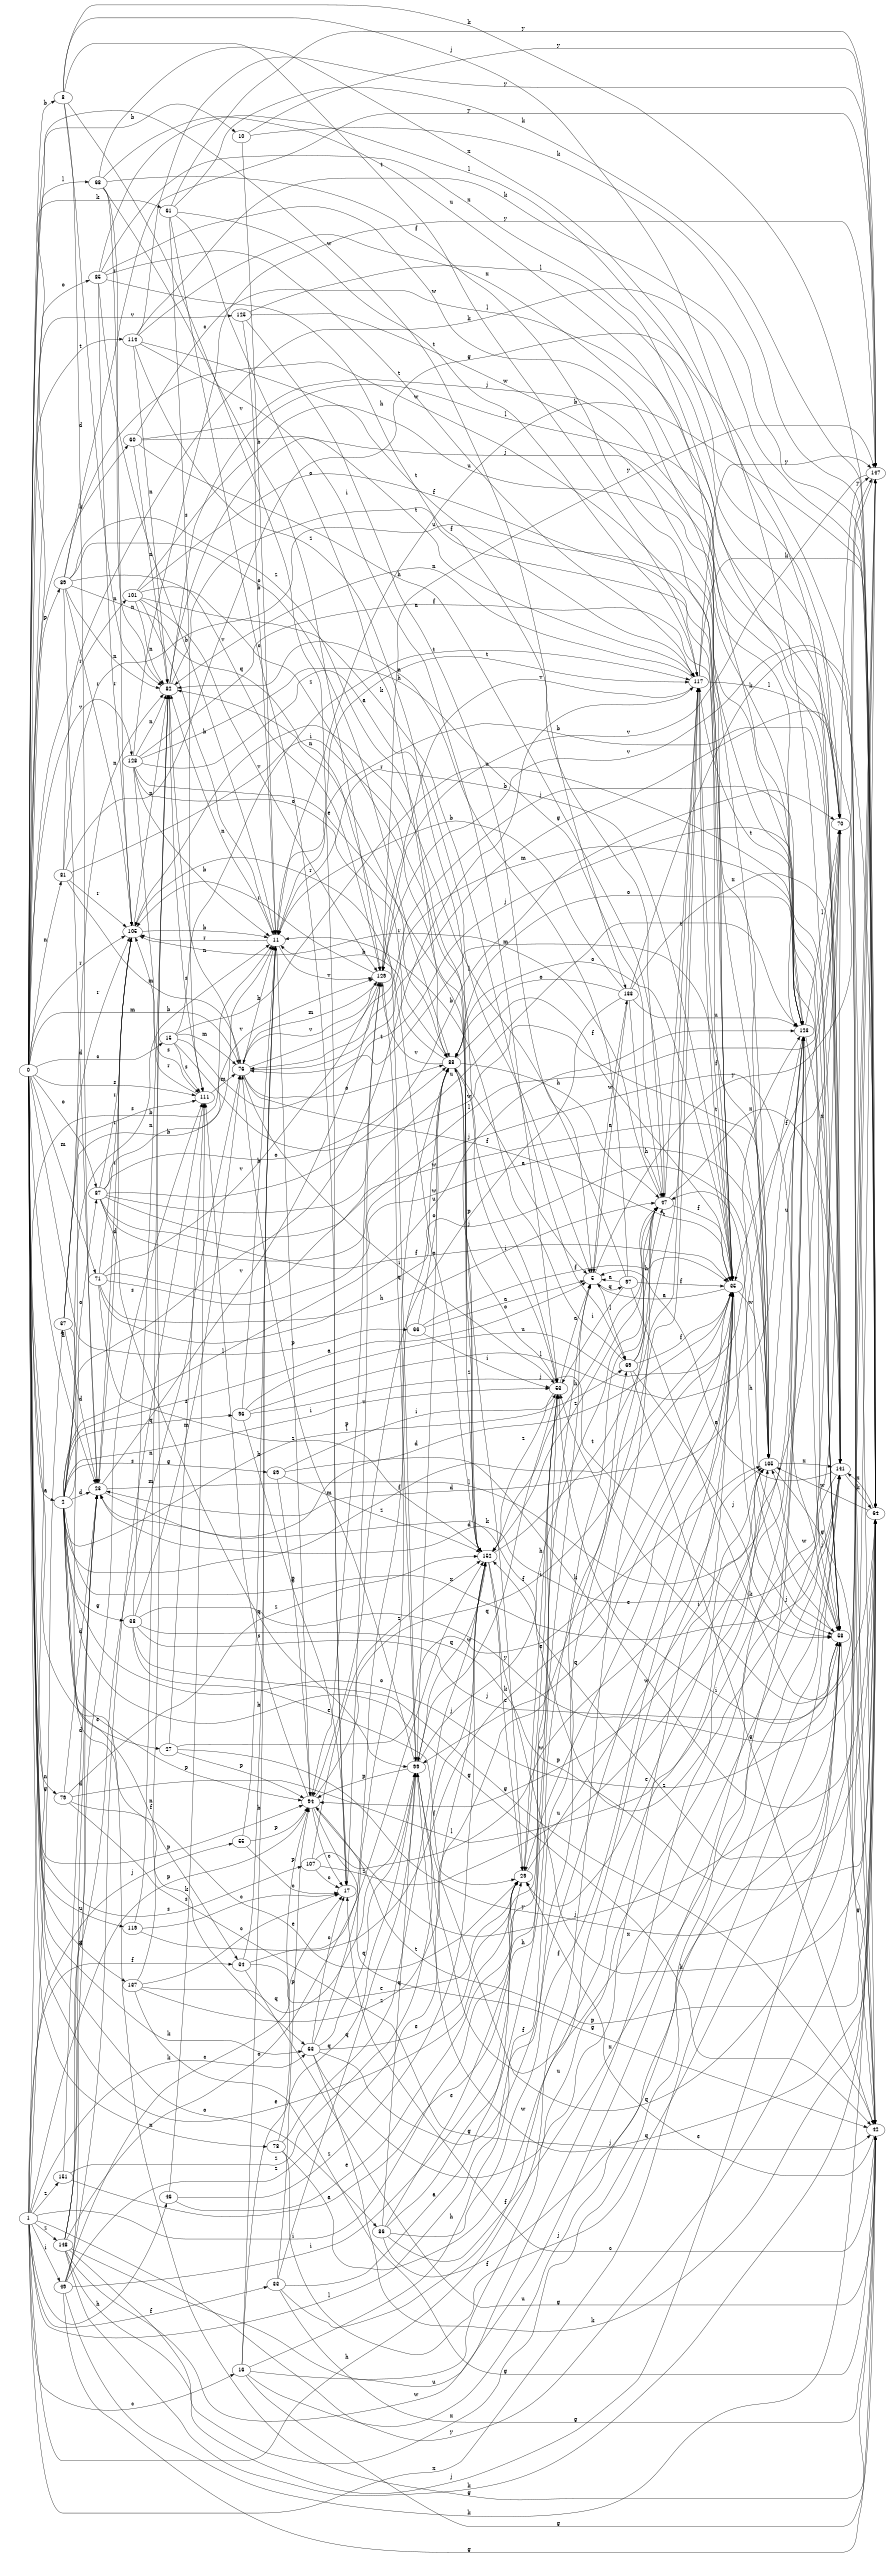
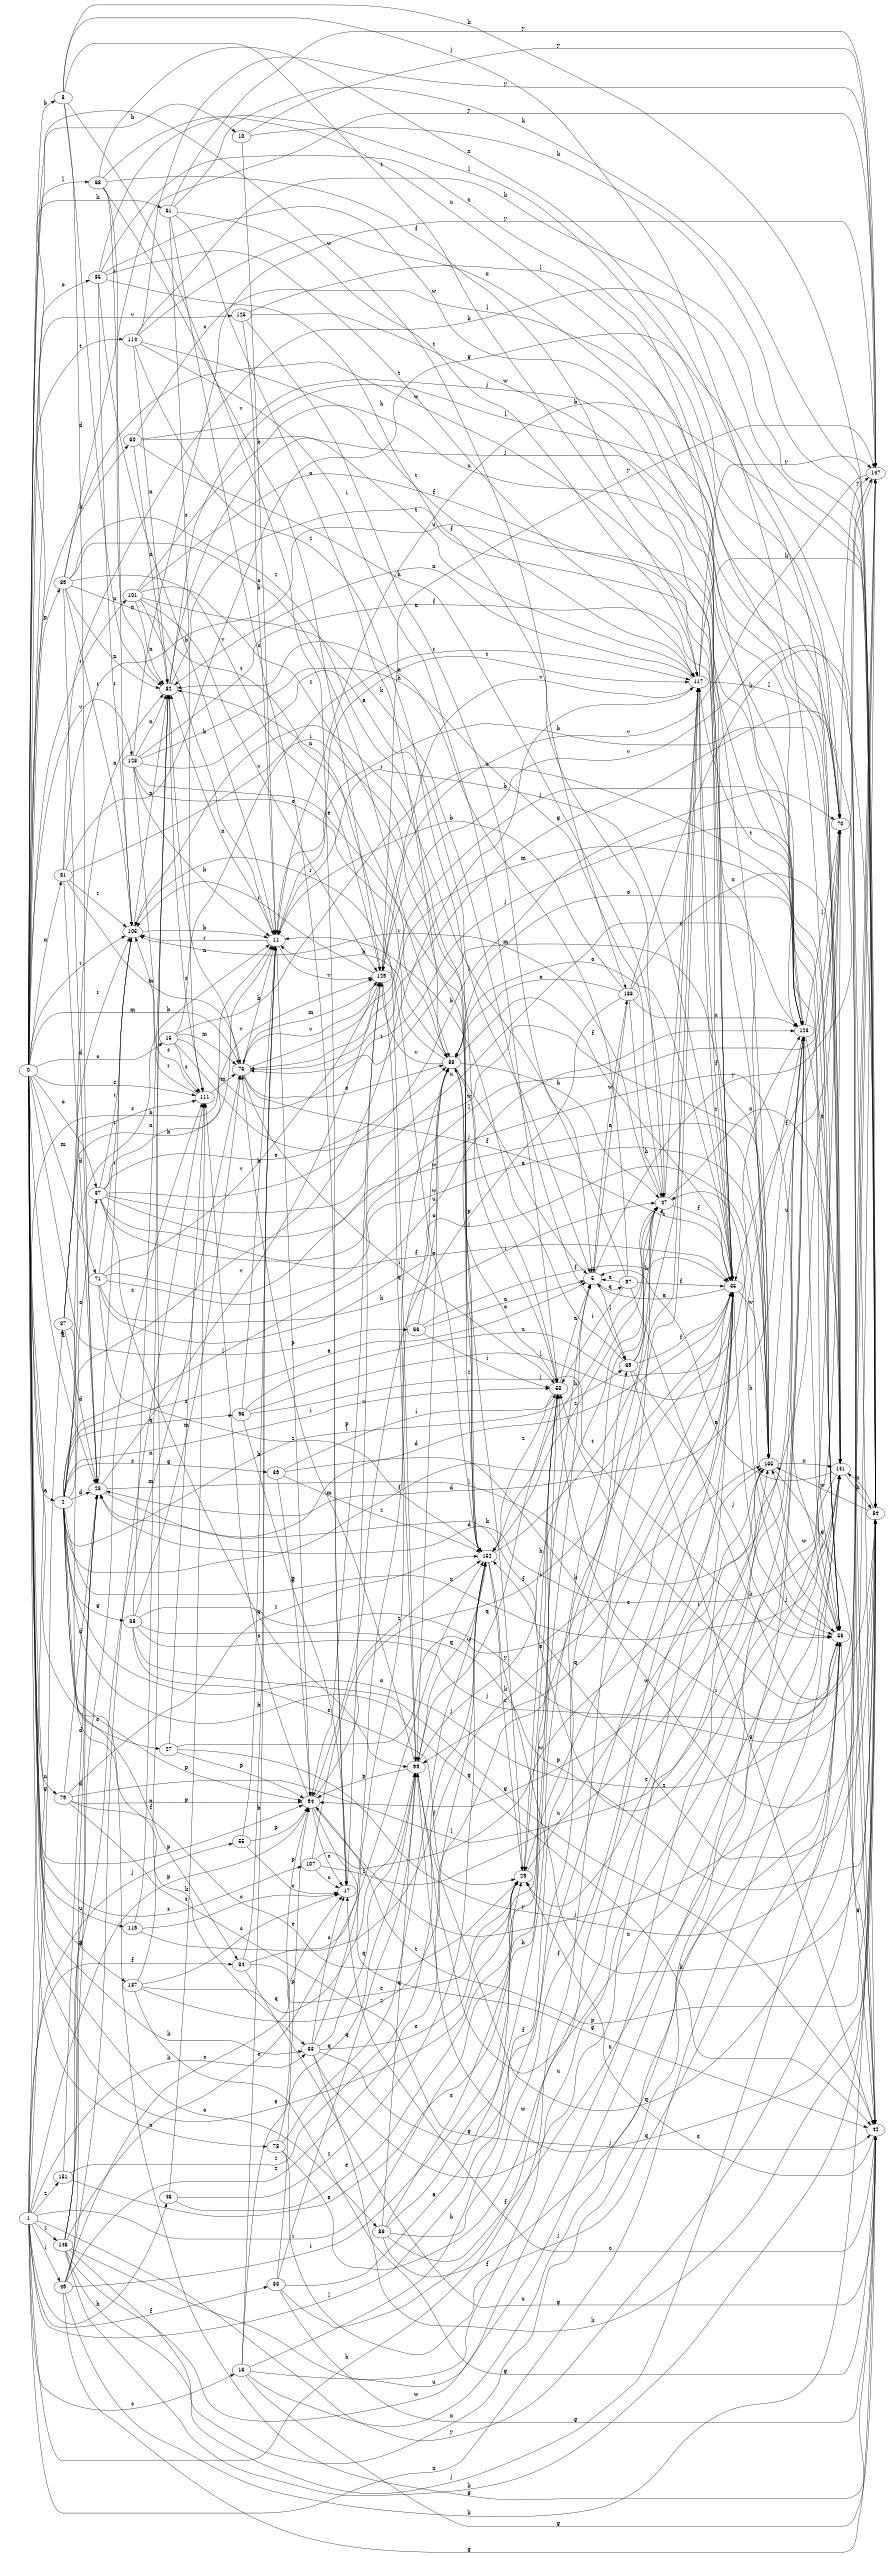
(241, 669) -> (241, 669)
(118, 1209) -> (80, 1181)
none -> (185, 1803)
